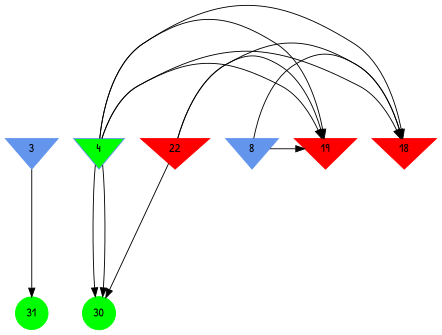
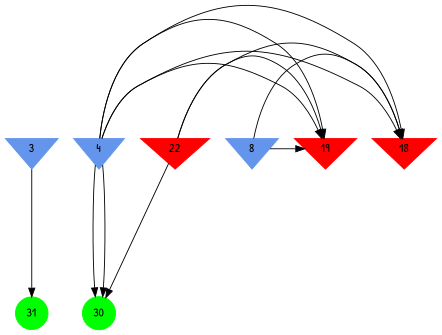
(99, 149) -> (99, 149)
